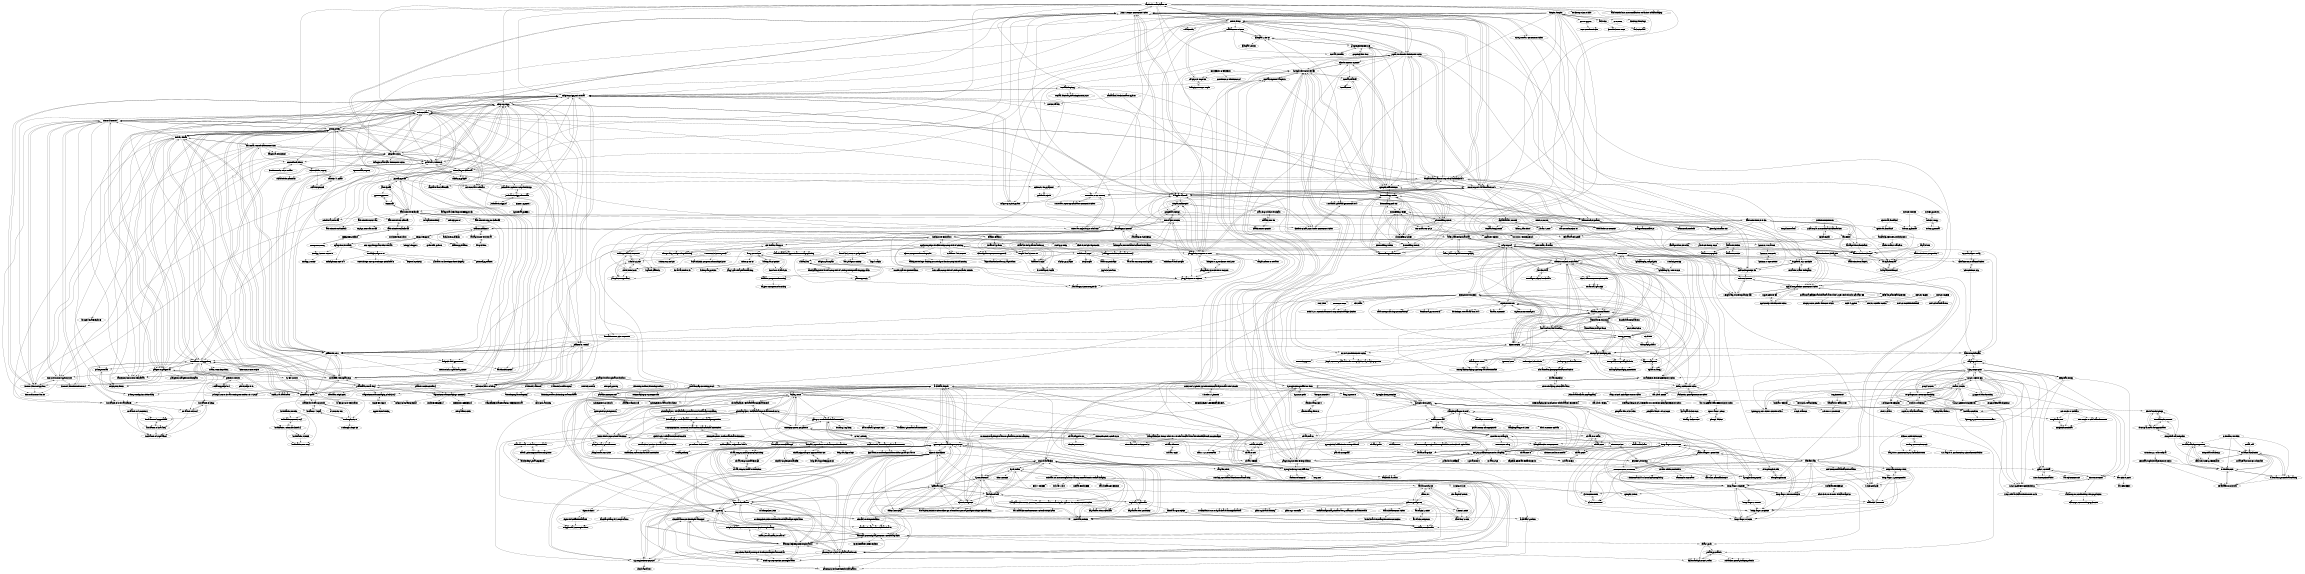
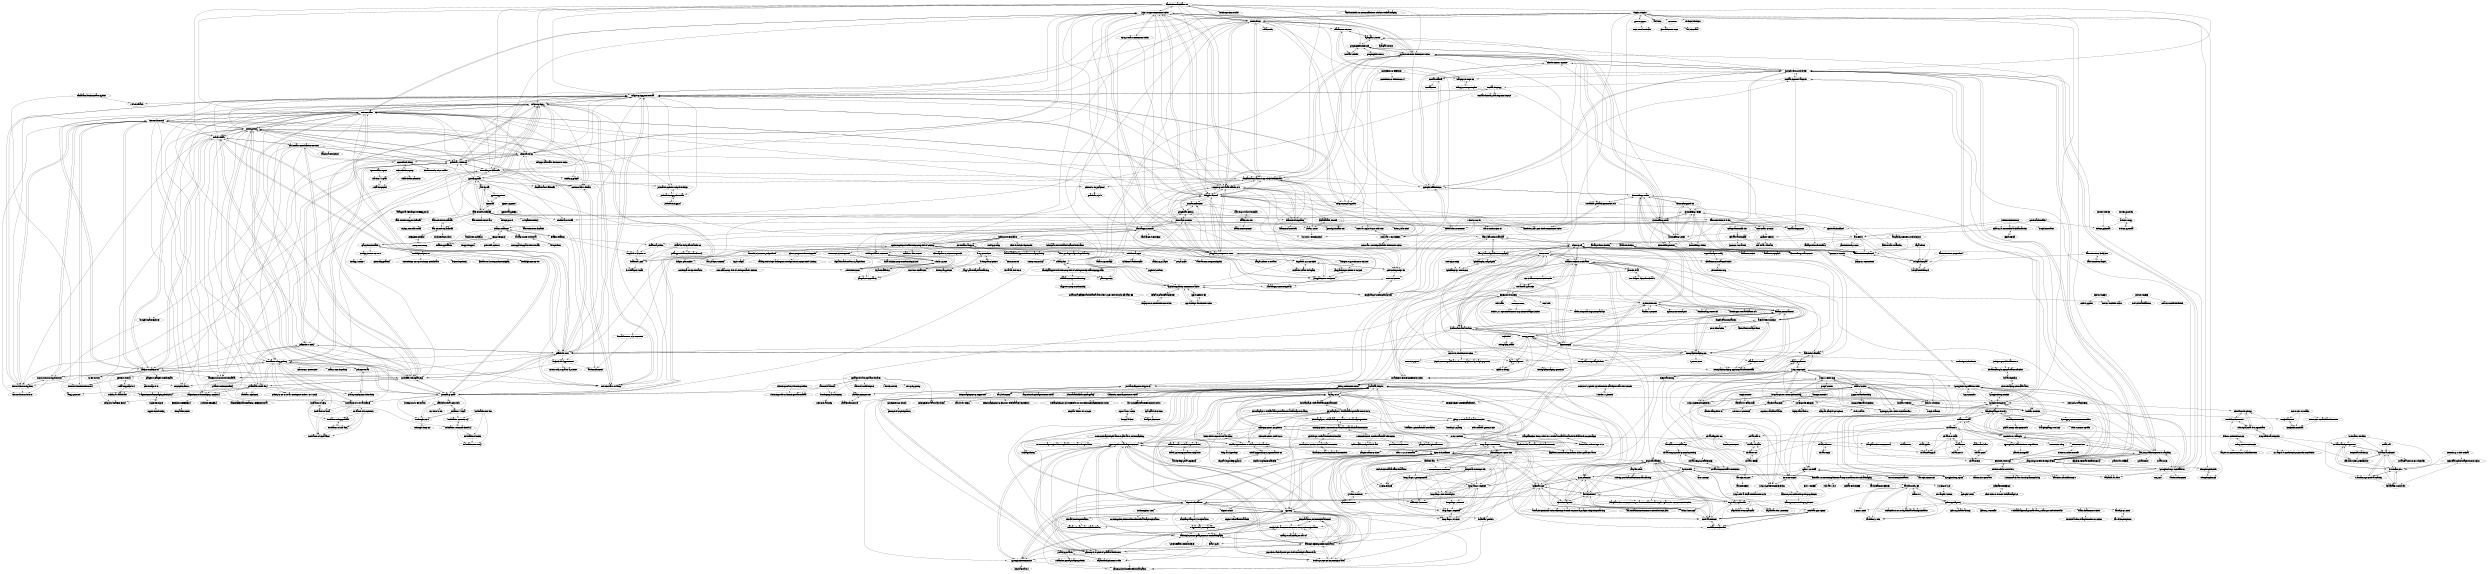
(183, 202) -> none
(1625, 411) -> none
none -> (1831, 411)
